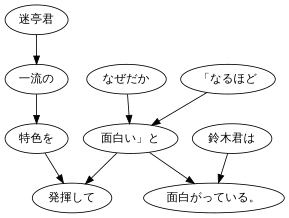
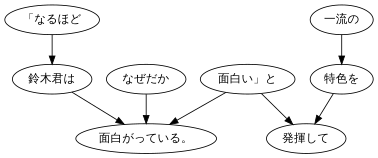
(37, 20) -> none
(128, 105) -> (146, 105)
(183, 107) -> (52, 45)
